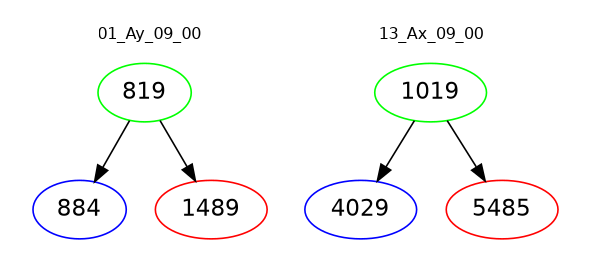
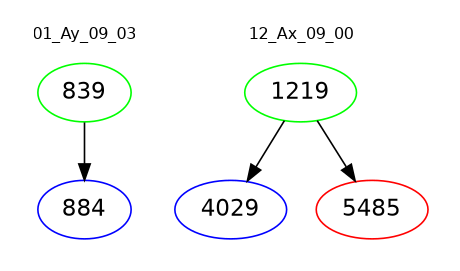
(150, 35) -> (84, 35)
(431, 35) -> (301, 35)
(145, 93) -> (84, 93)
(431, 93) -> (301, 93)
(211, 210) -> none
